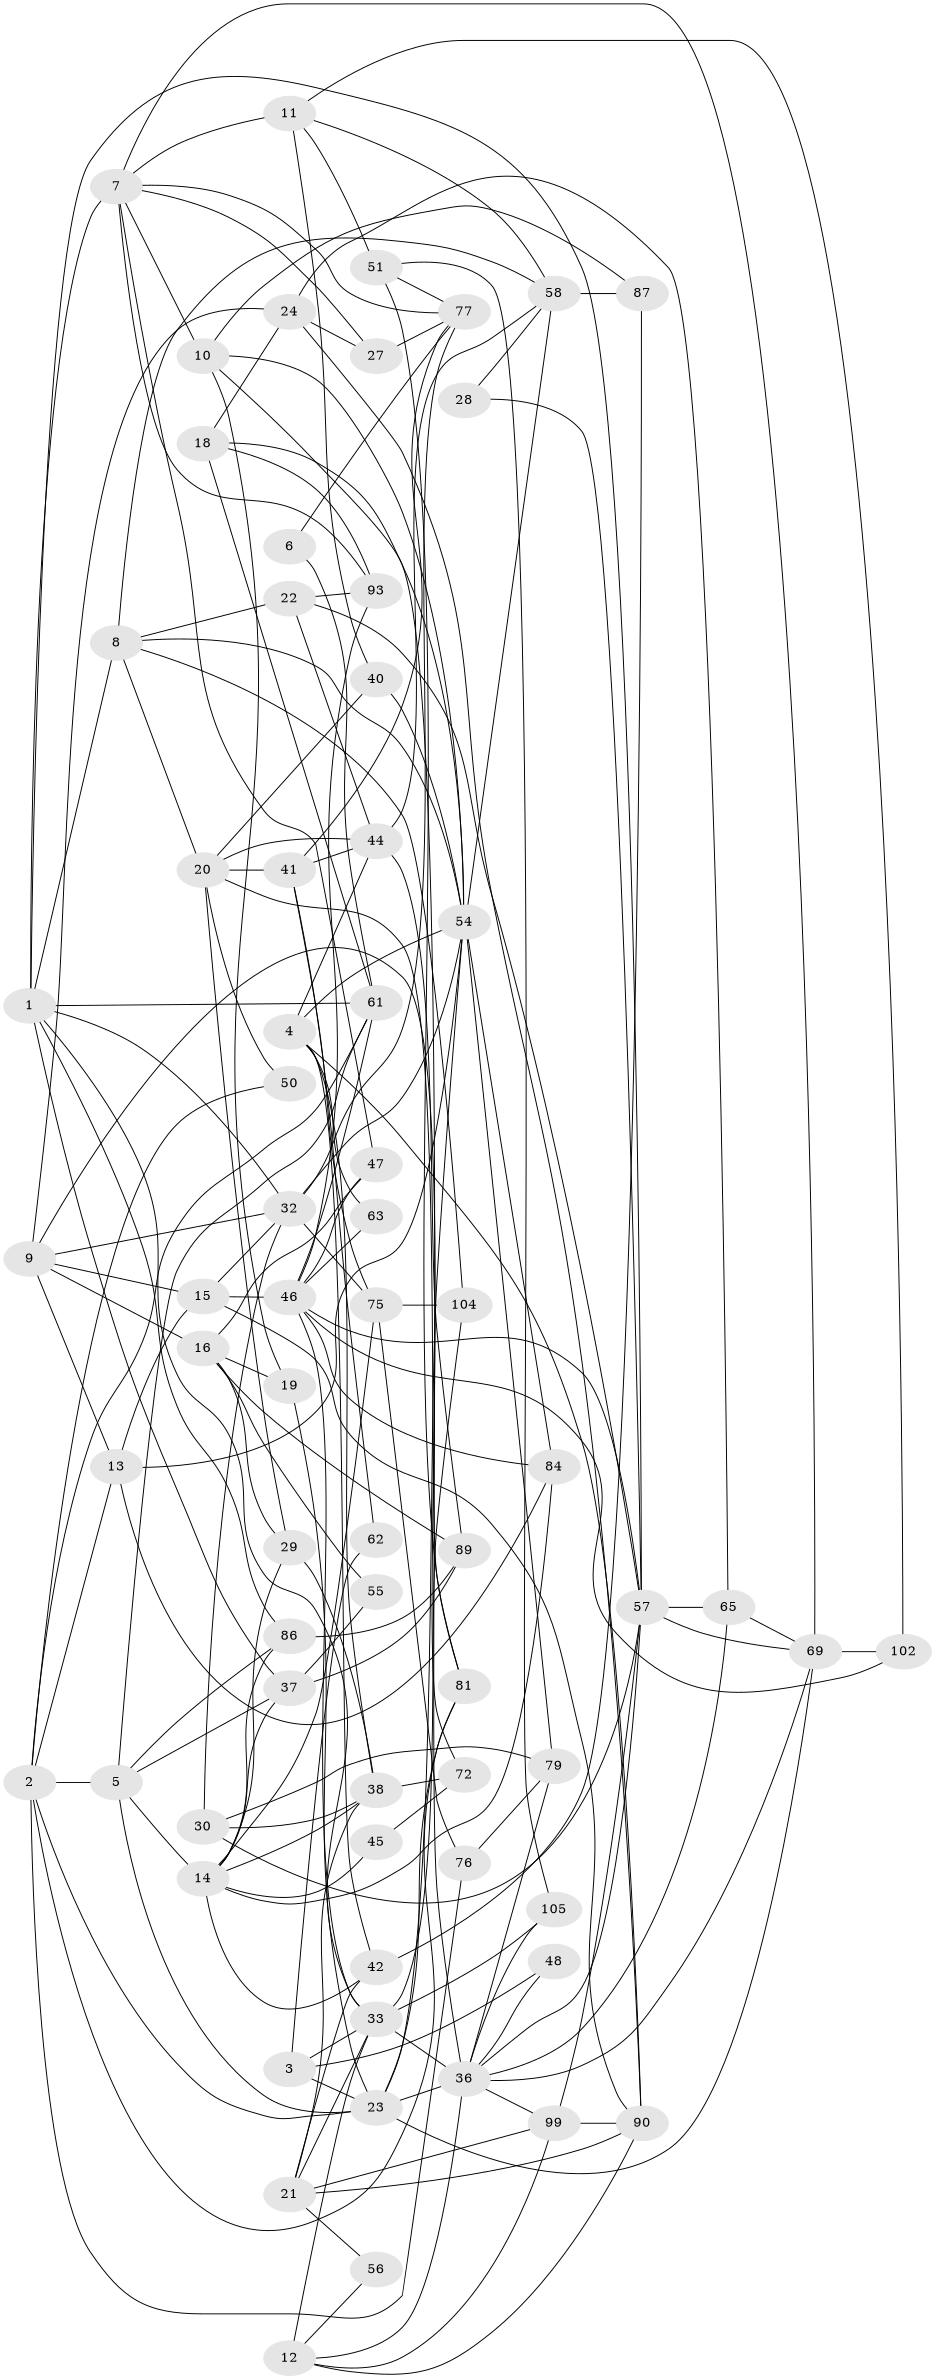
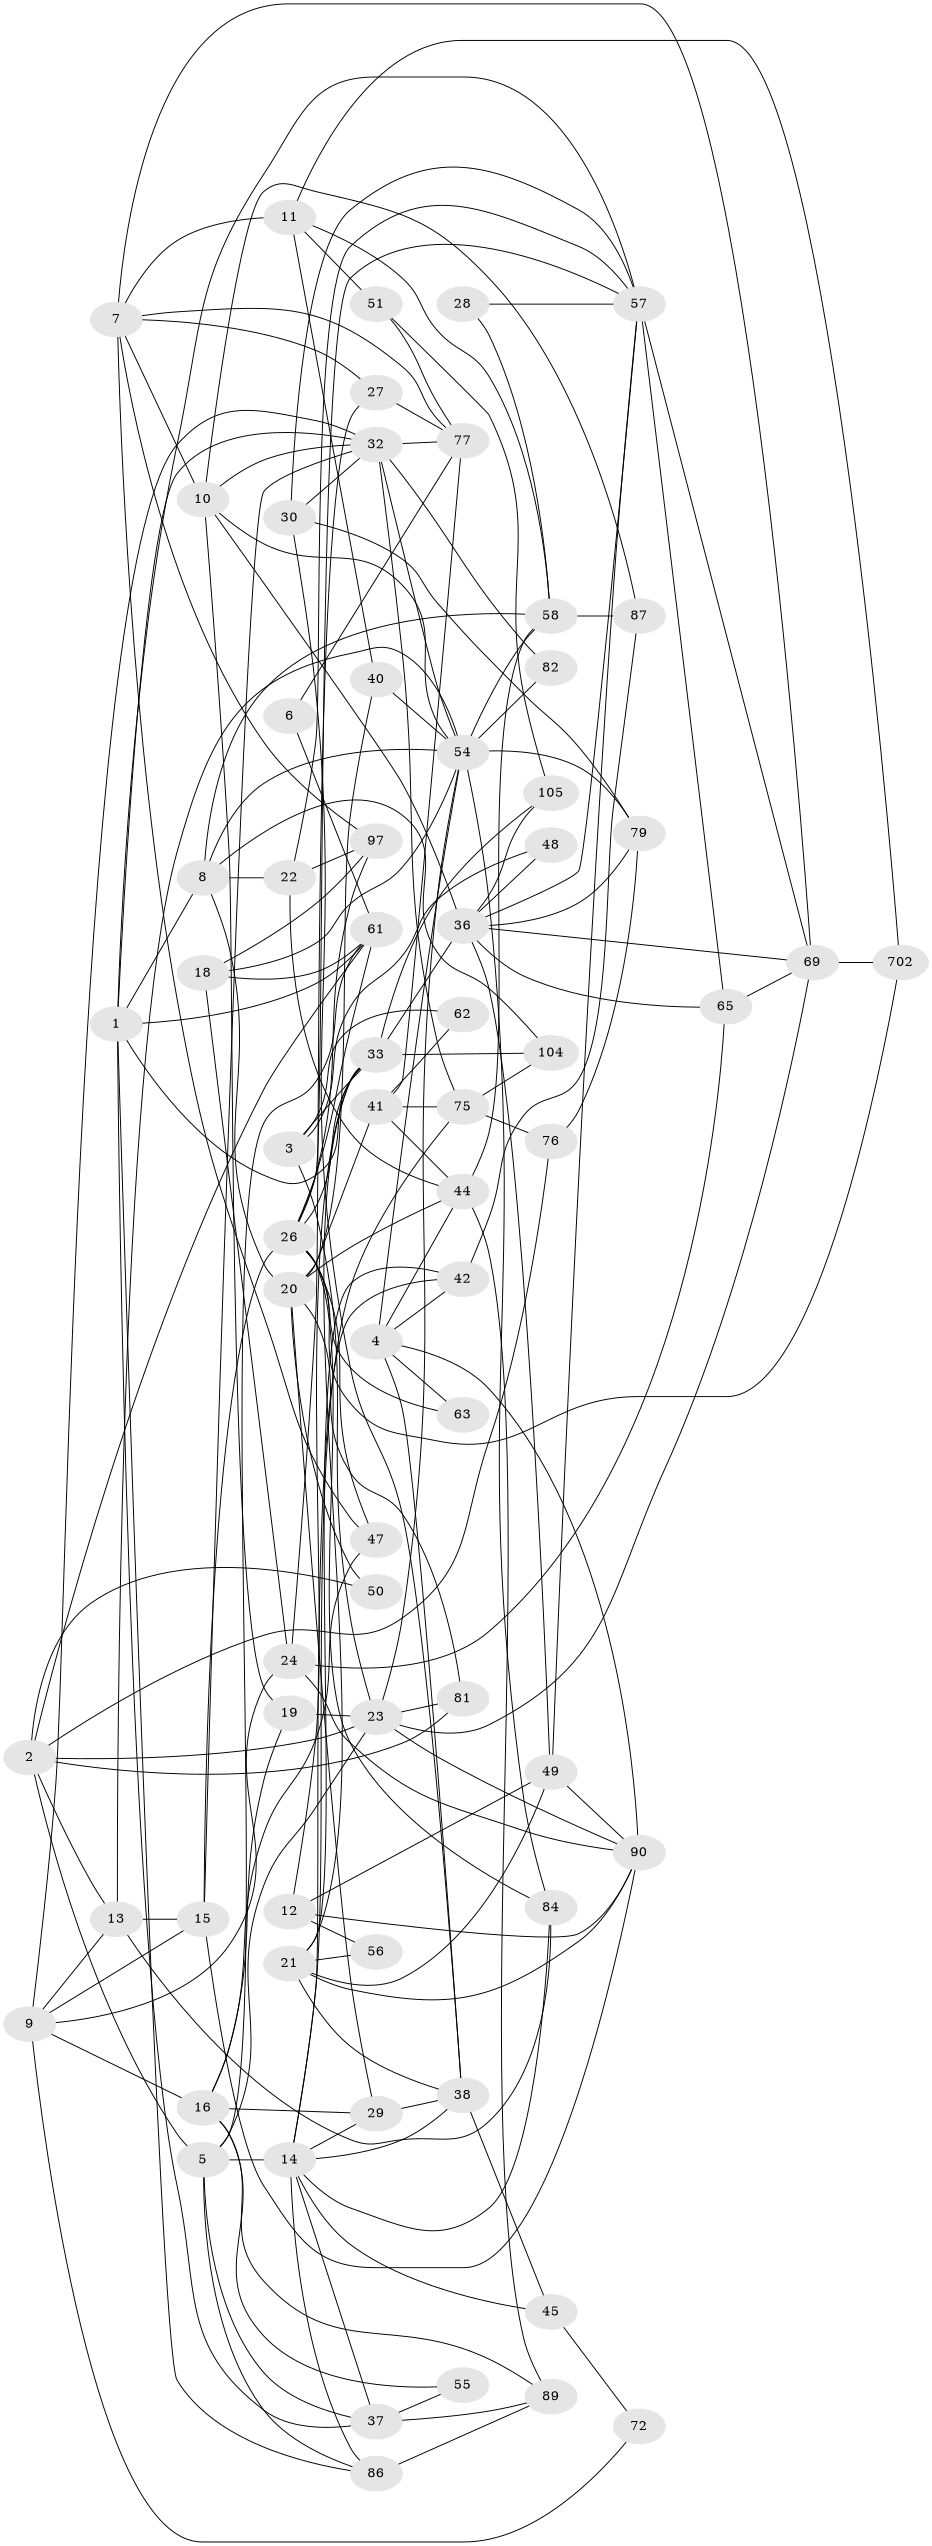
none -> (281, 455)
(40, 591) -> none
(376, 591) -> (376, 841)
none -> (551, 668)
(424, 1220) -> none
(290, 1297) -> (290, 1238)
(904, 1652) -> (901, 962)
(420, 1783) -> (498, 2181)
(425, 2092) -> (498, 1789)
(554, 2123) -> (551, 1772)
(431, 2261) -> none
